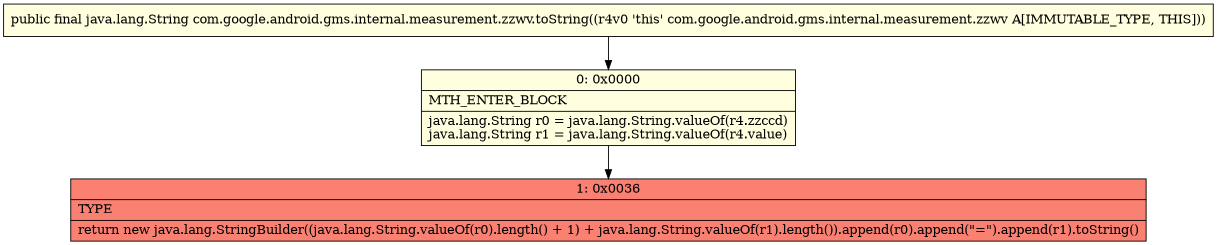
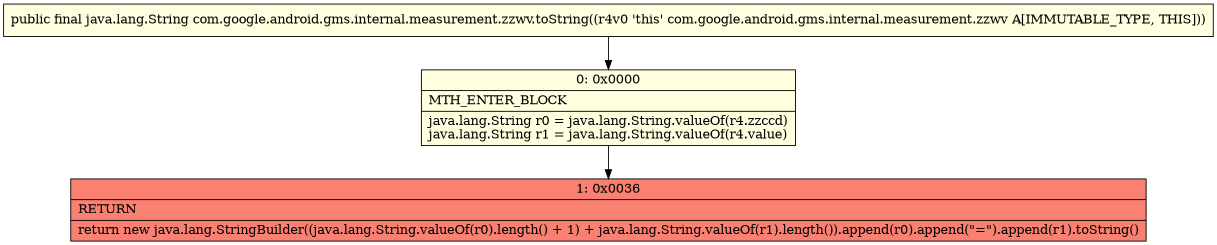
(96, 210) -> (107, 210)
